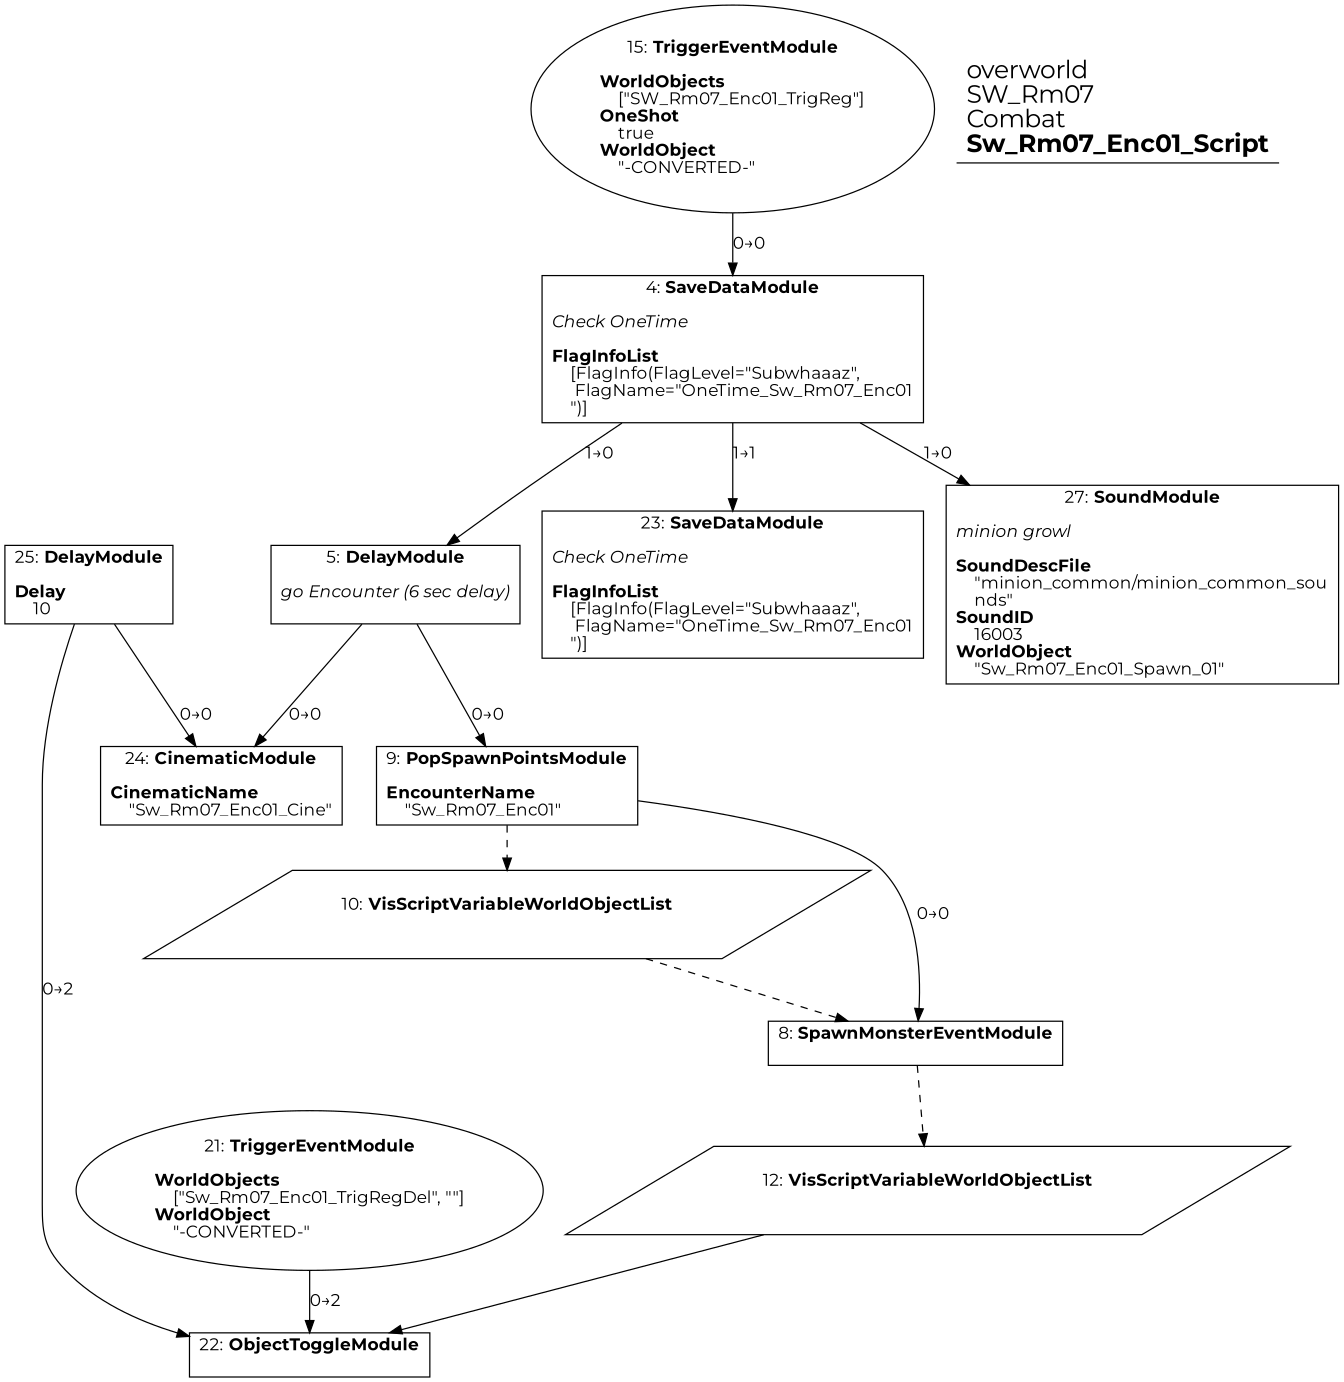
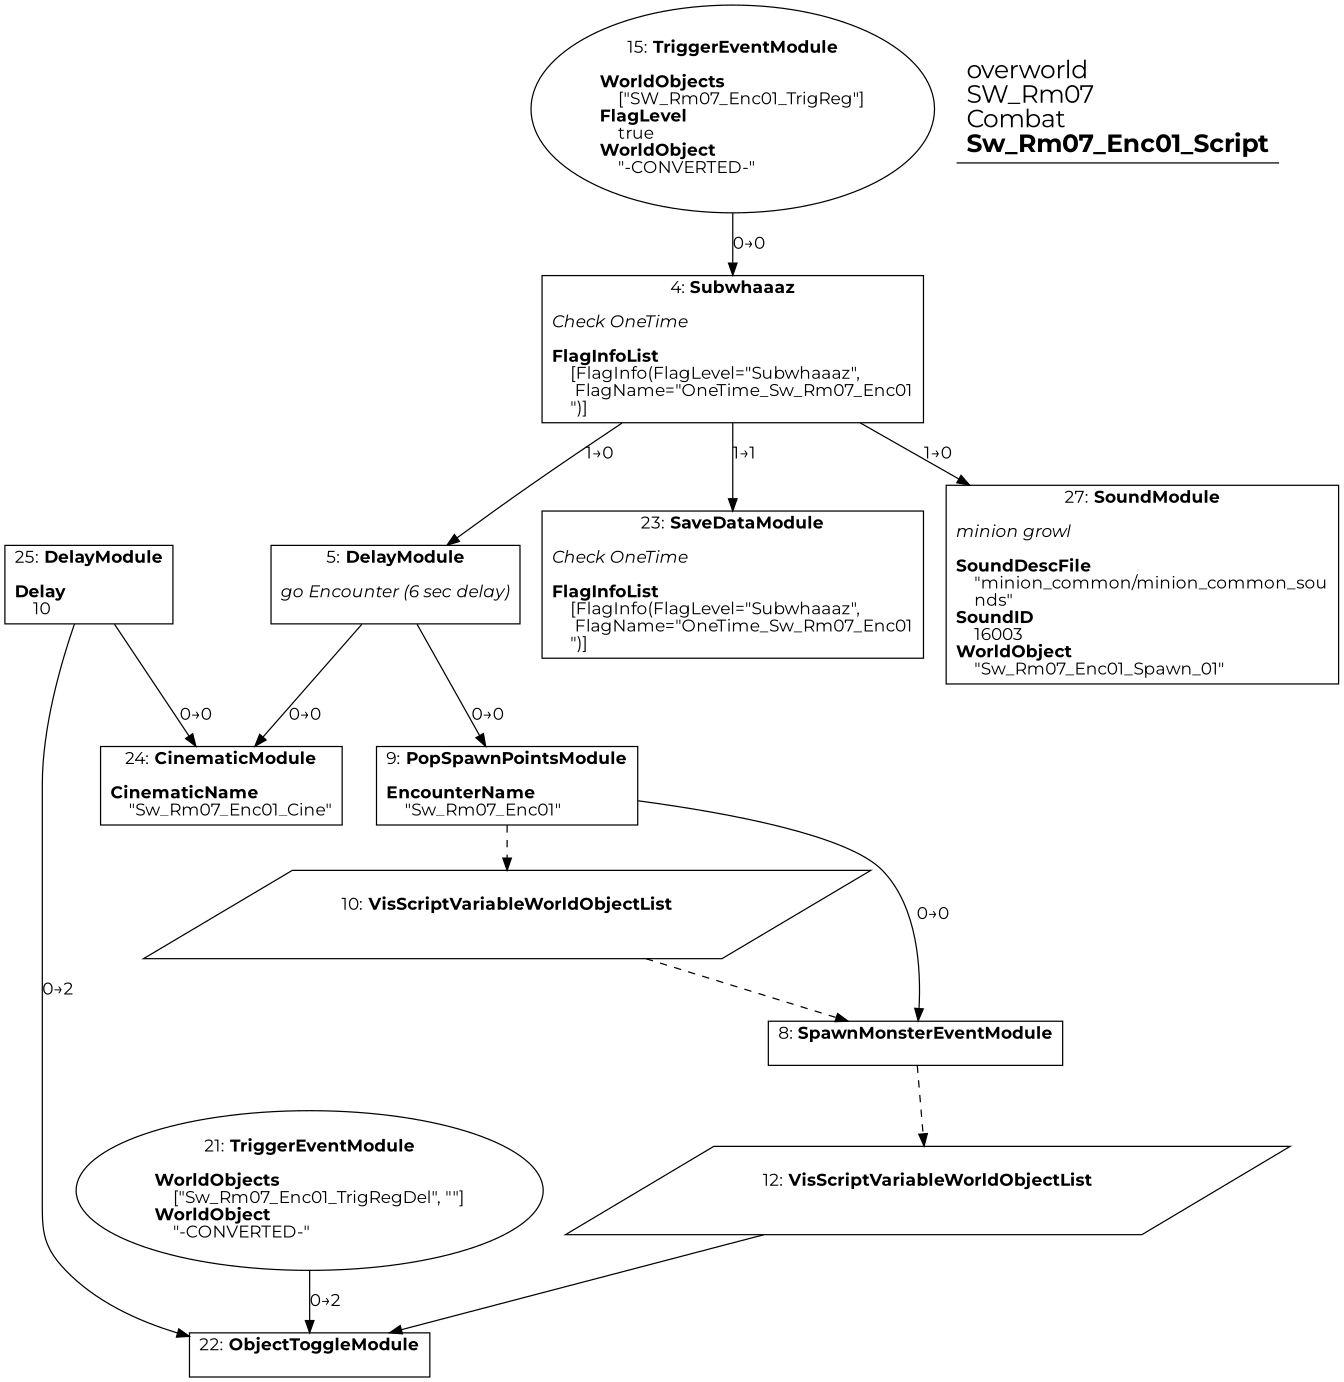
(640, 116) -> (644, 116)
(743, 288) -> (743, 288)
